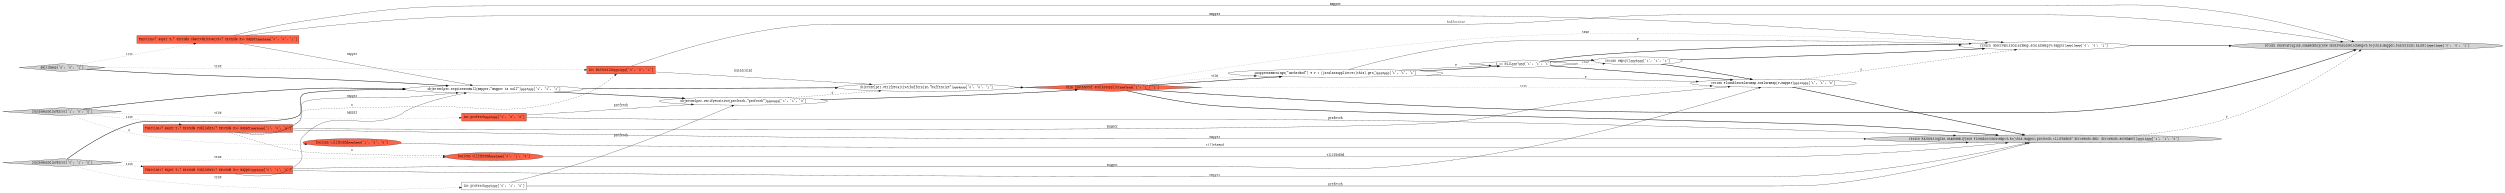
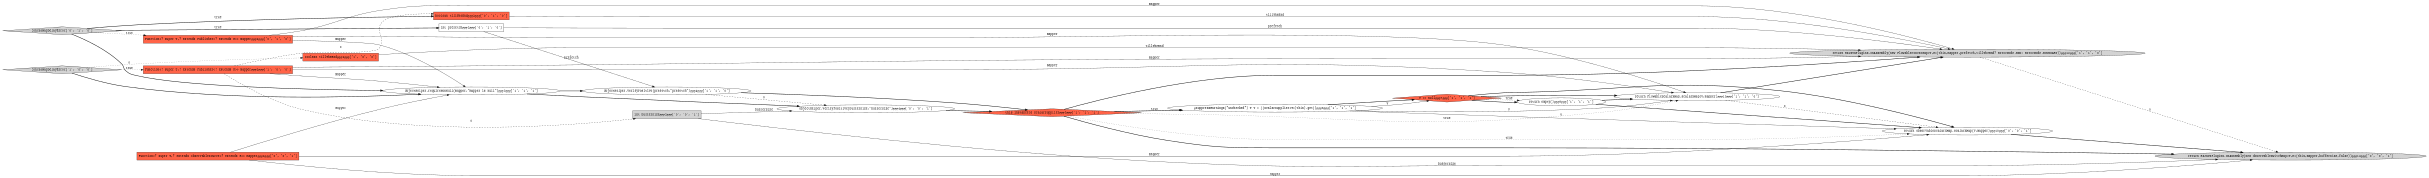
(1523, 64) -> (1447, 98)
(62, 68) -> none
(621, 70) -> (667, 115)
(494, 117) -> none
(352, 143) -> (341, 57)
(494, 157) -> (471, 16)
(275, 159) -> (259, 20)
(266, 188) -> (276, 29)
